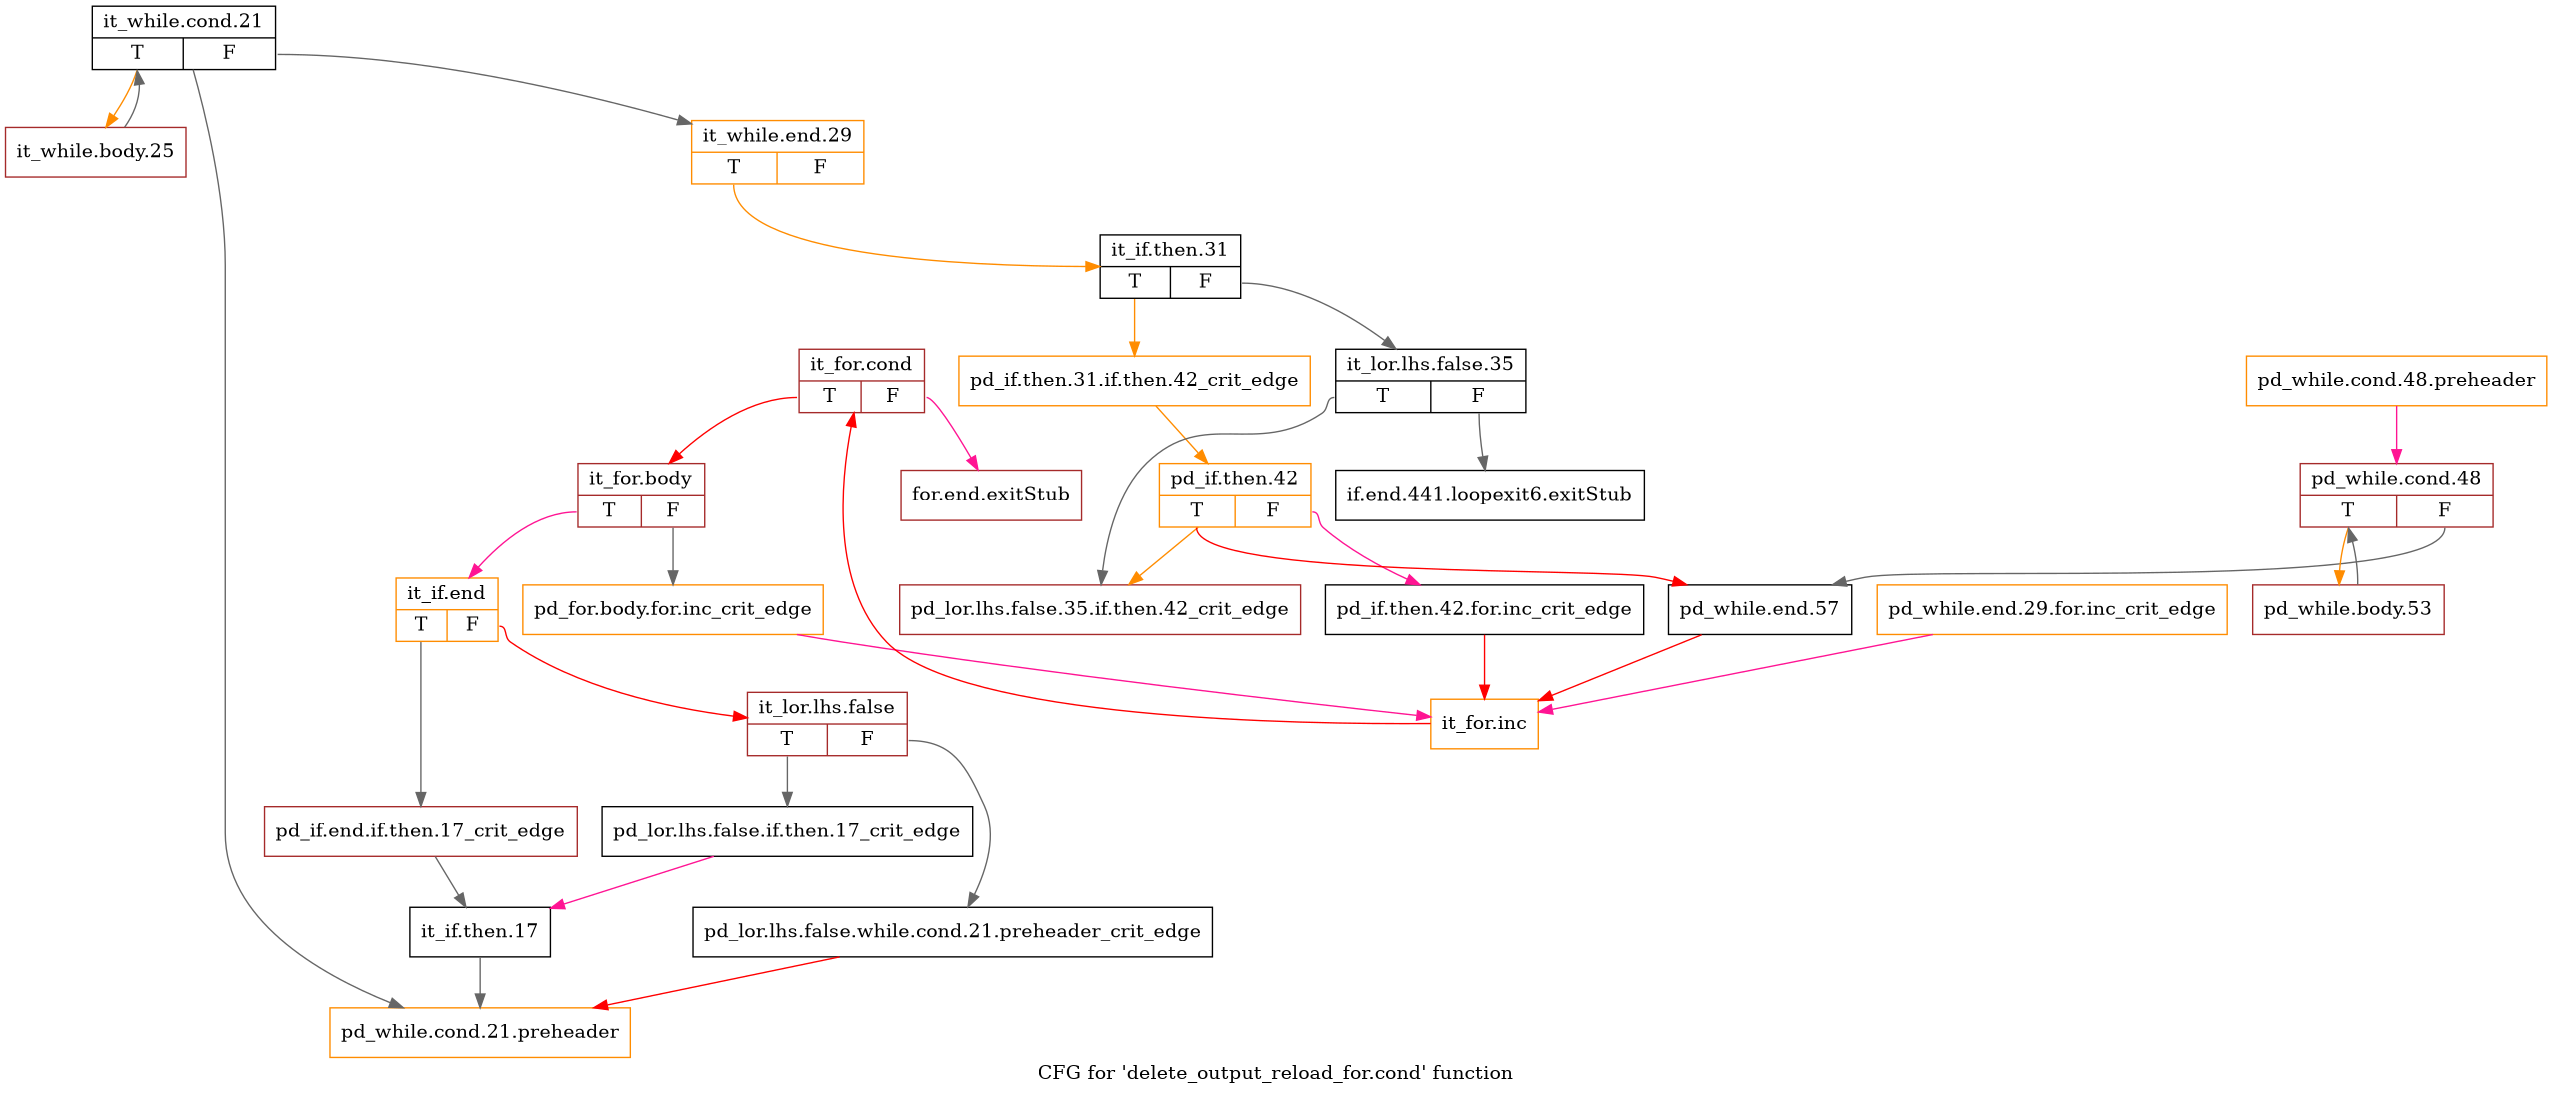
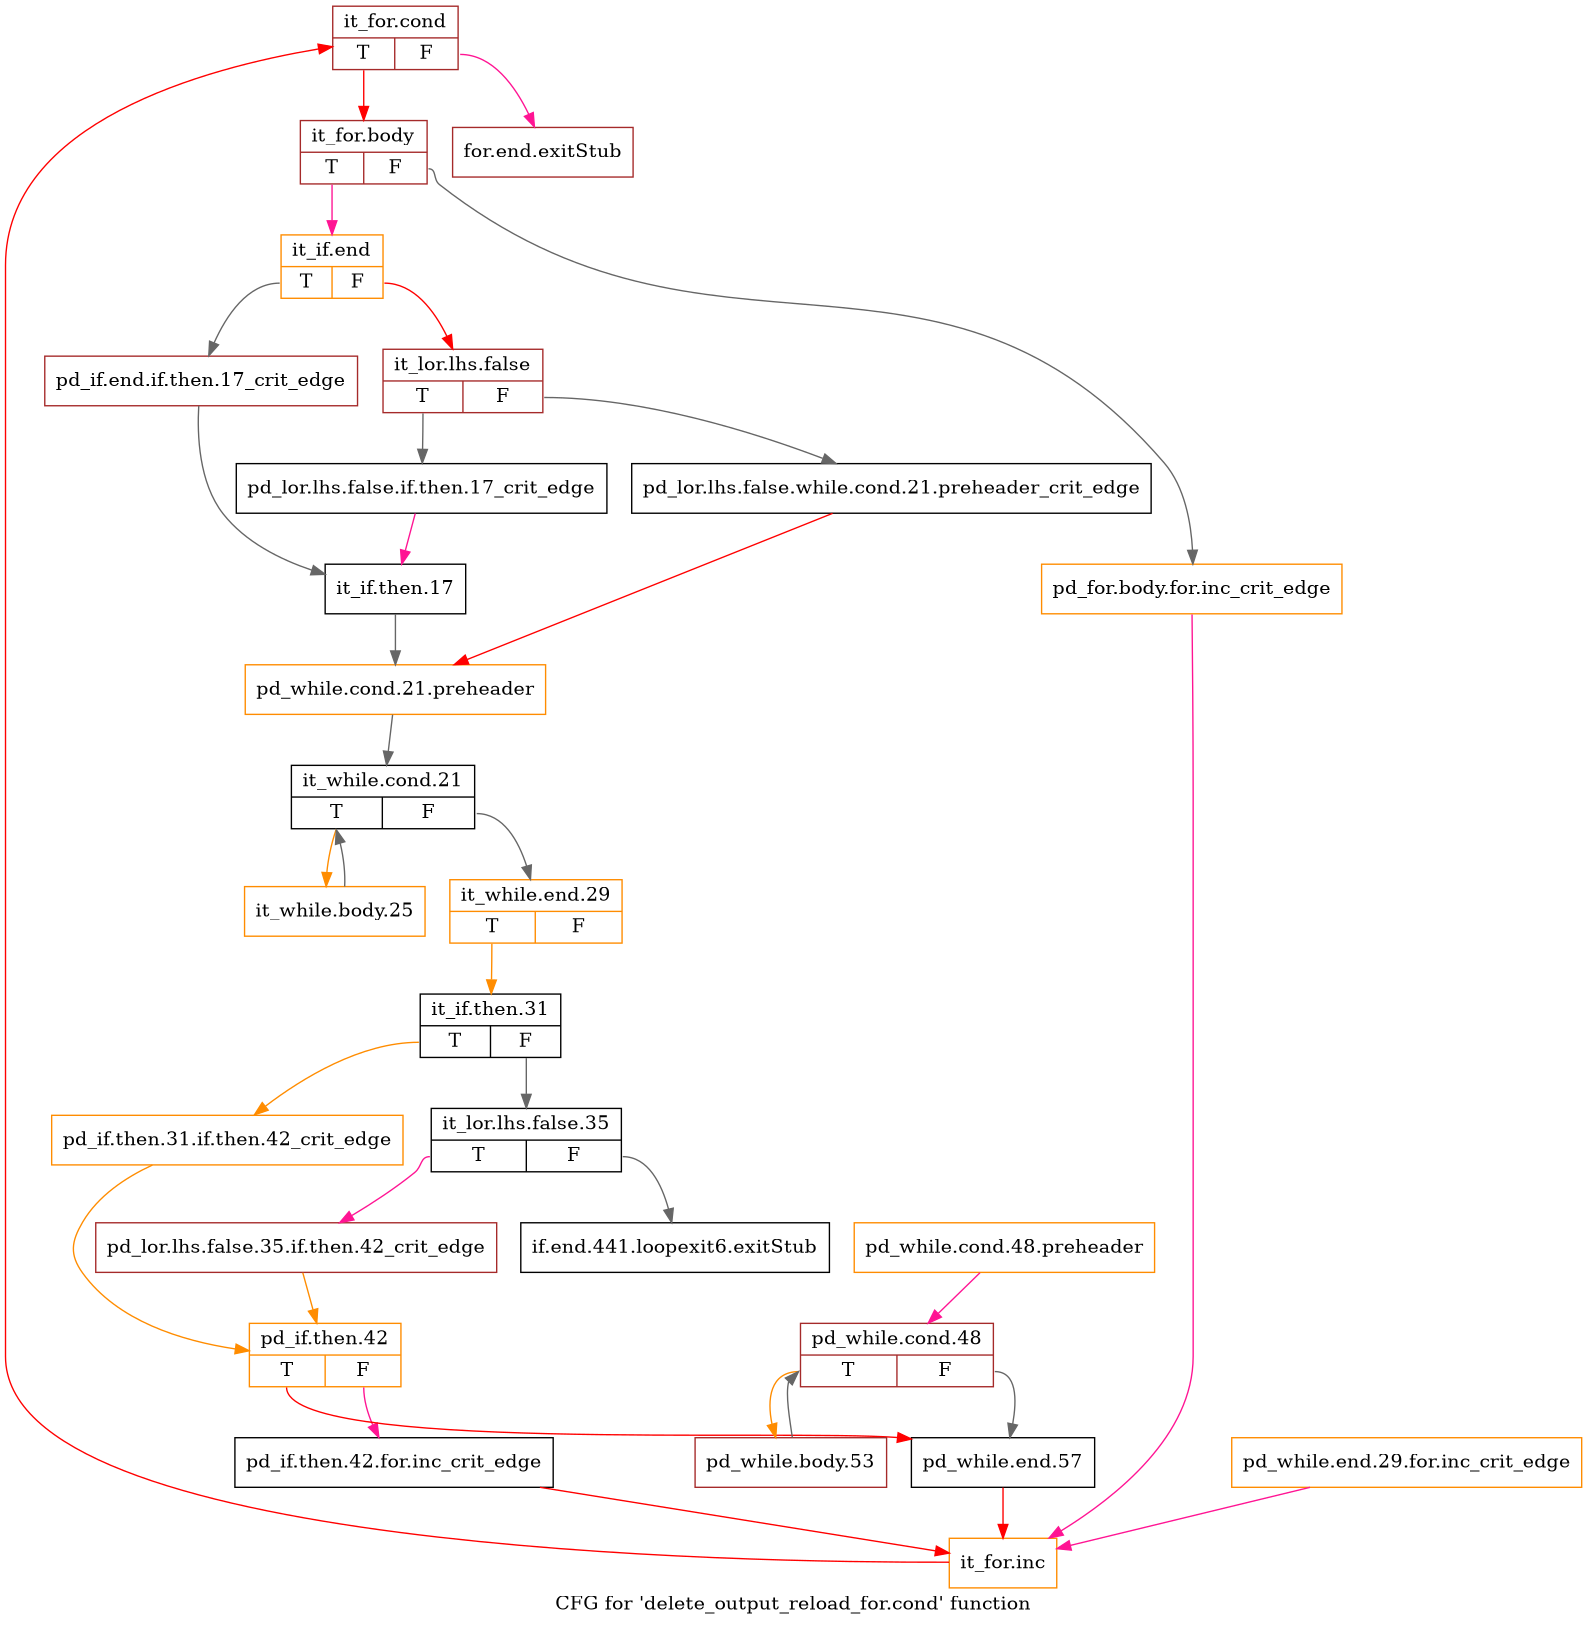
(96, 152) -> (335, 911)
(1177, 443) -> (394, 1188)
(1169, 551) -> (308, 1291)
(225, 575) -> (390, 733)
